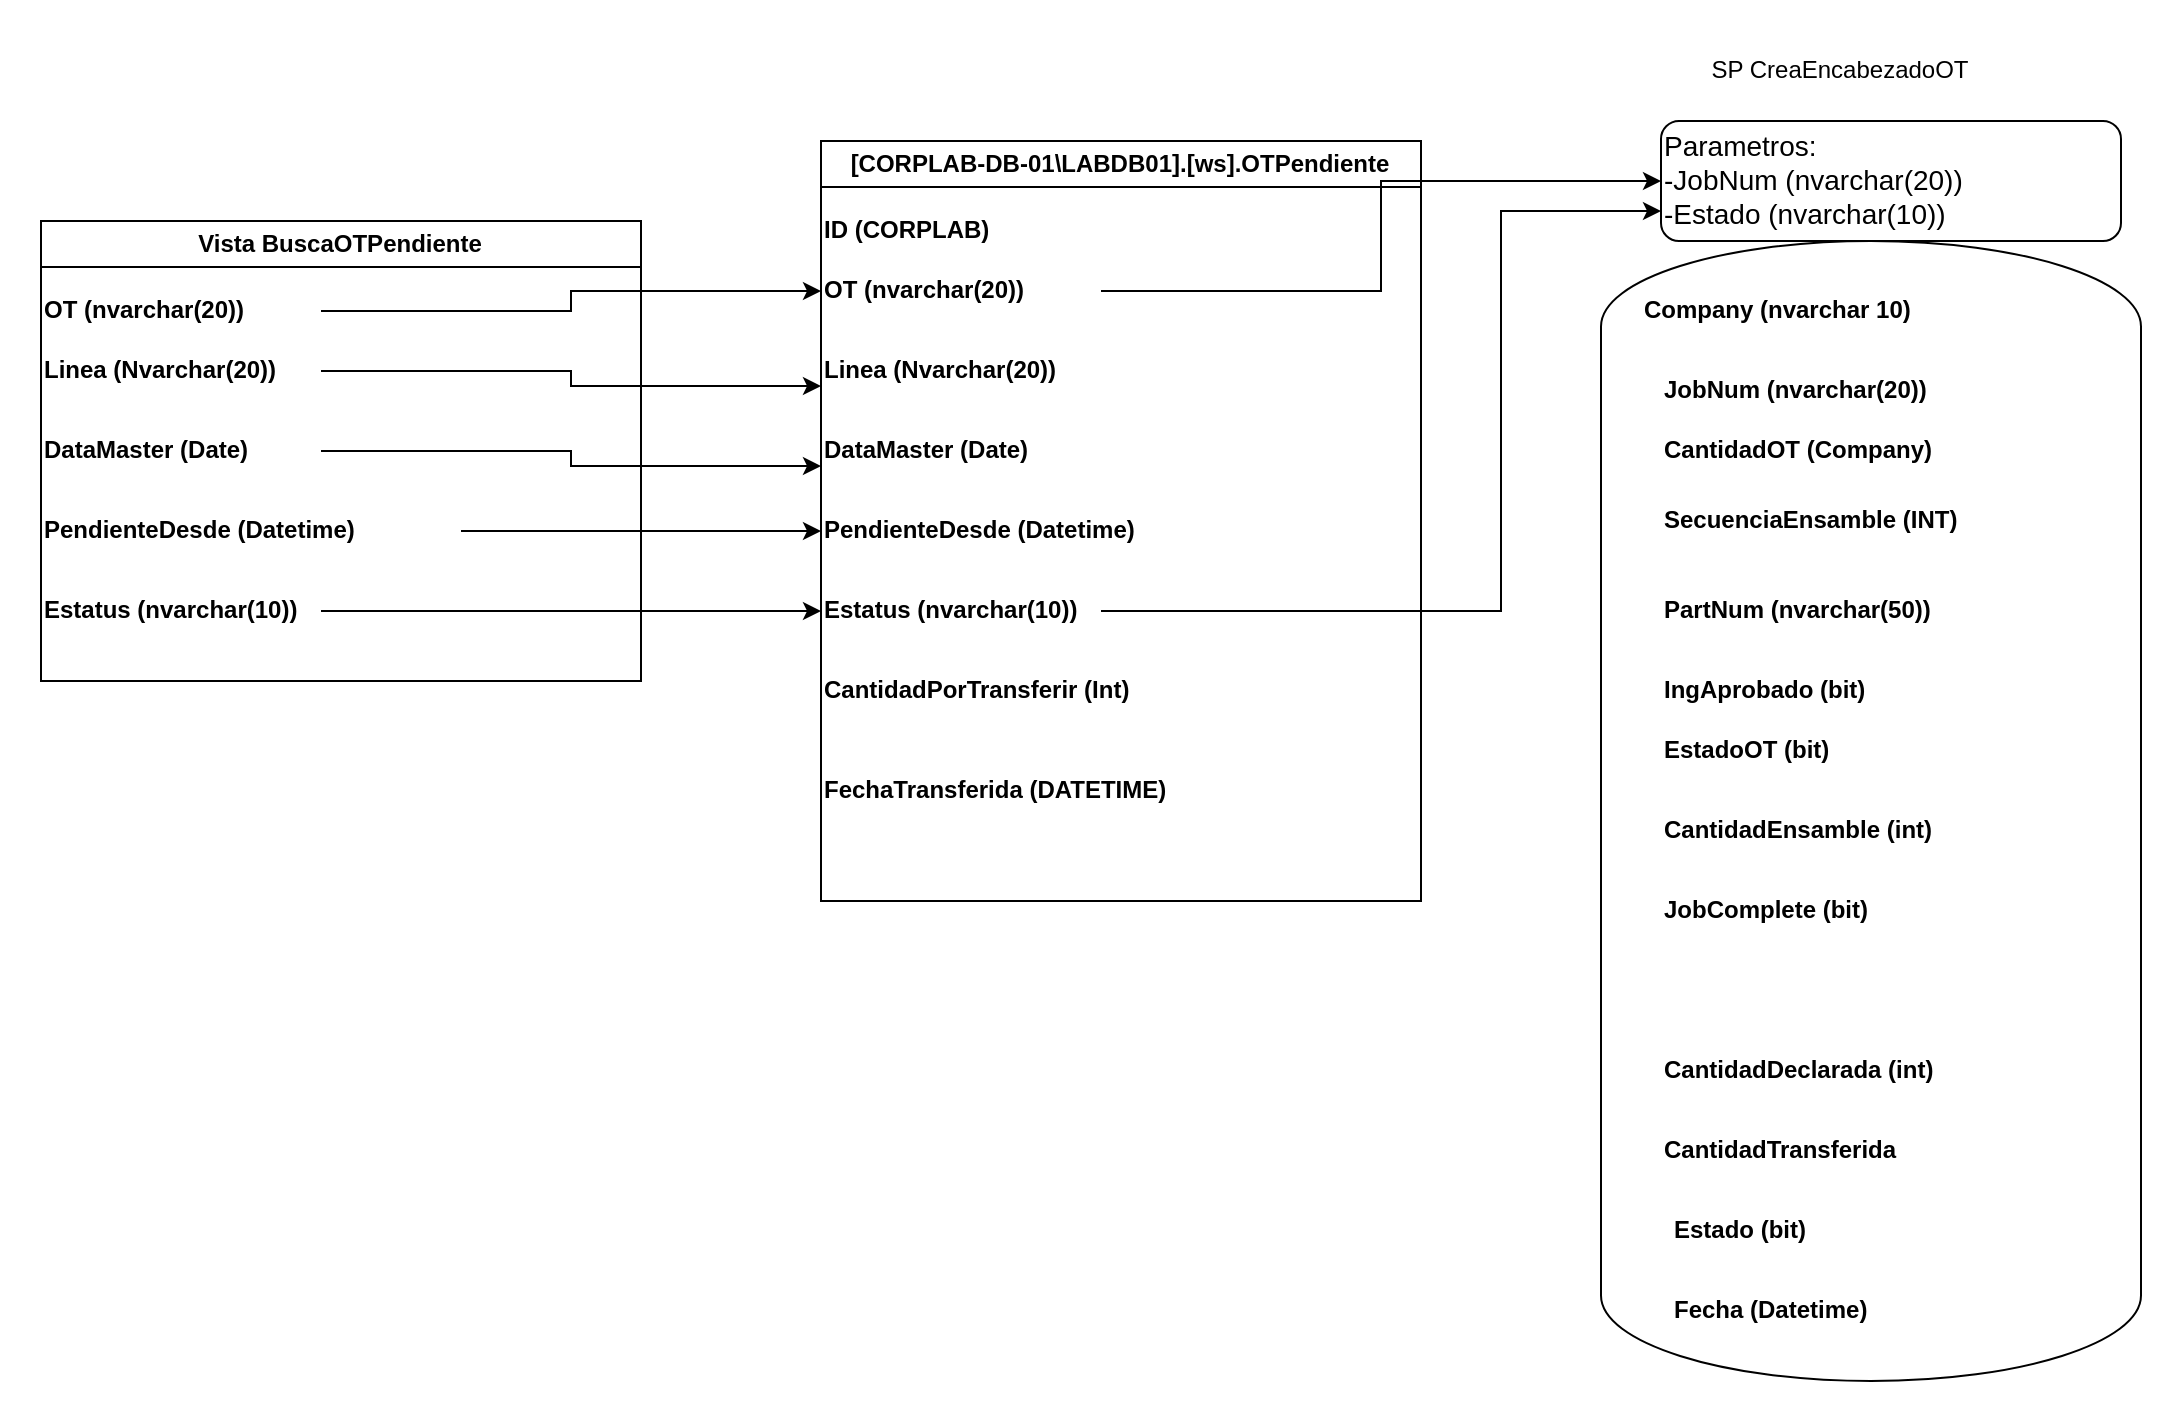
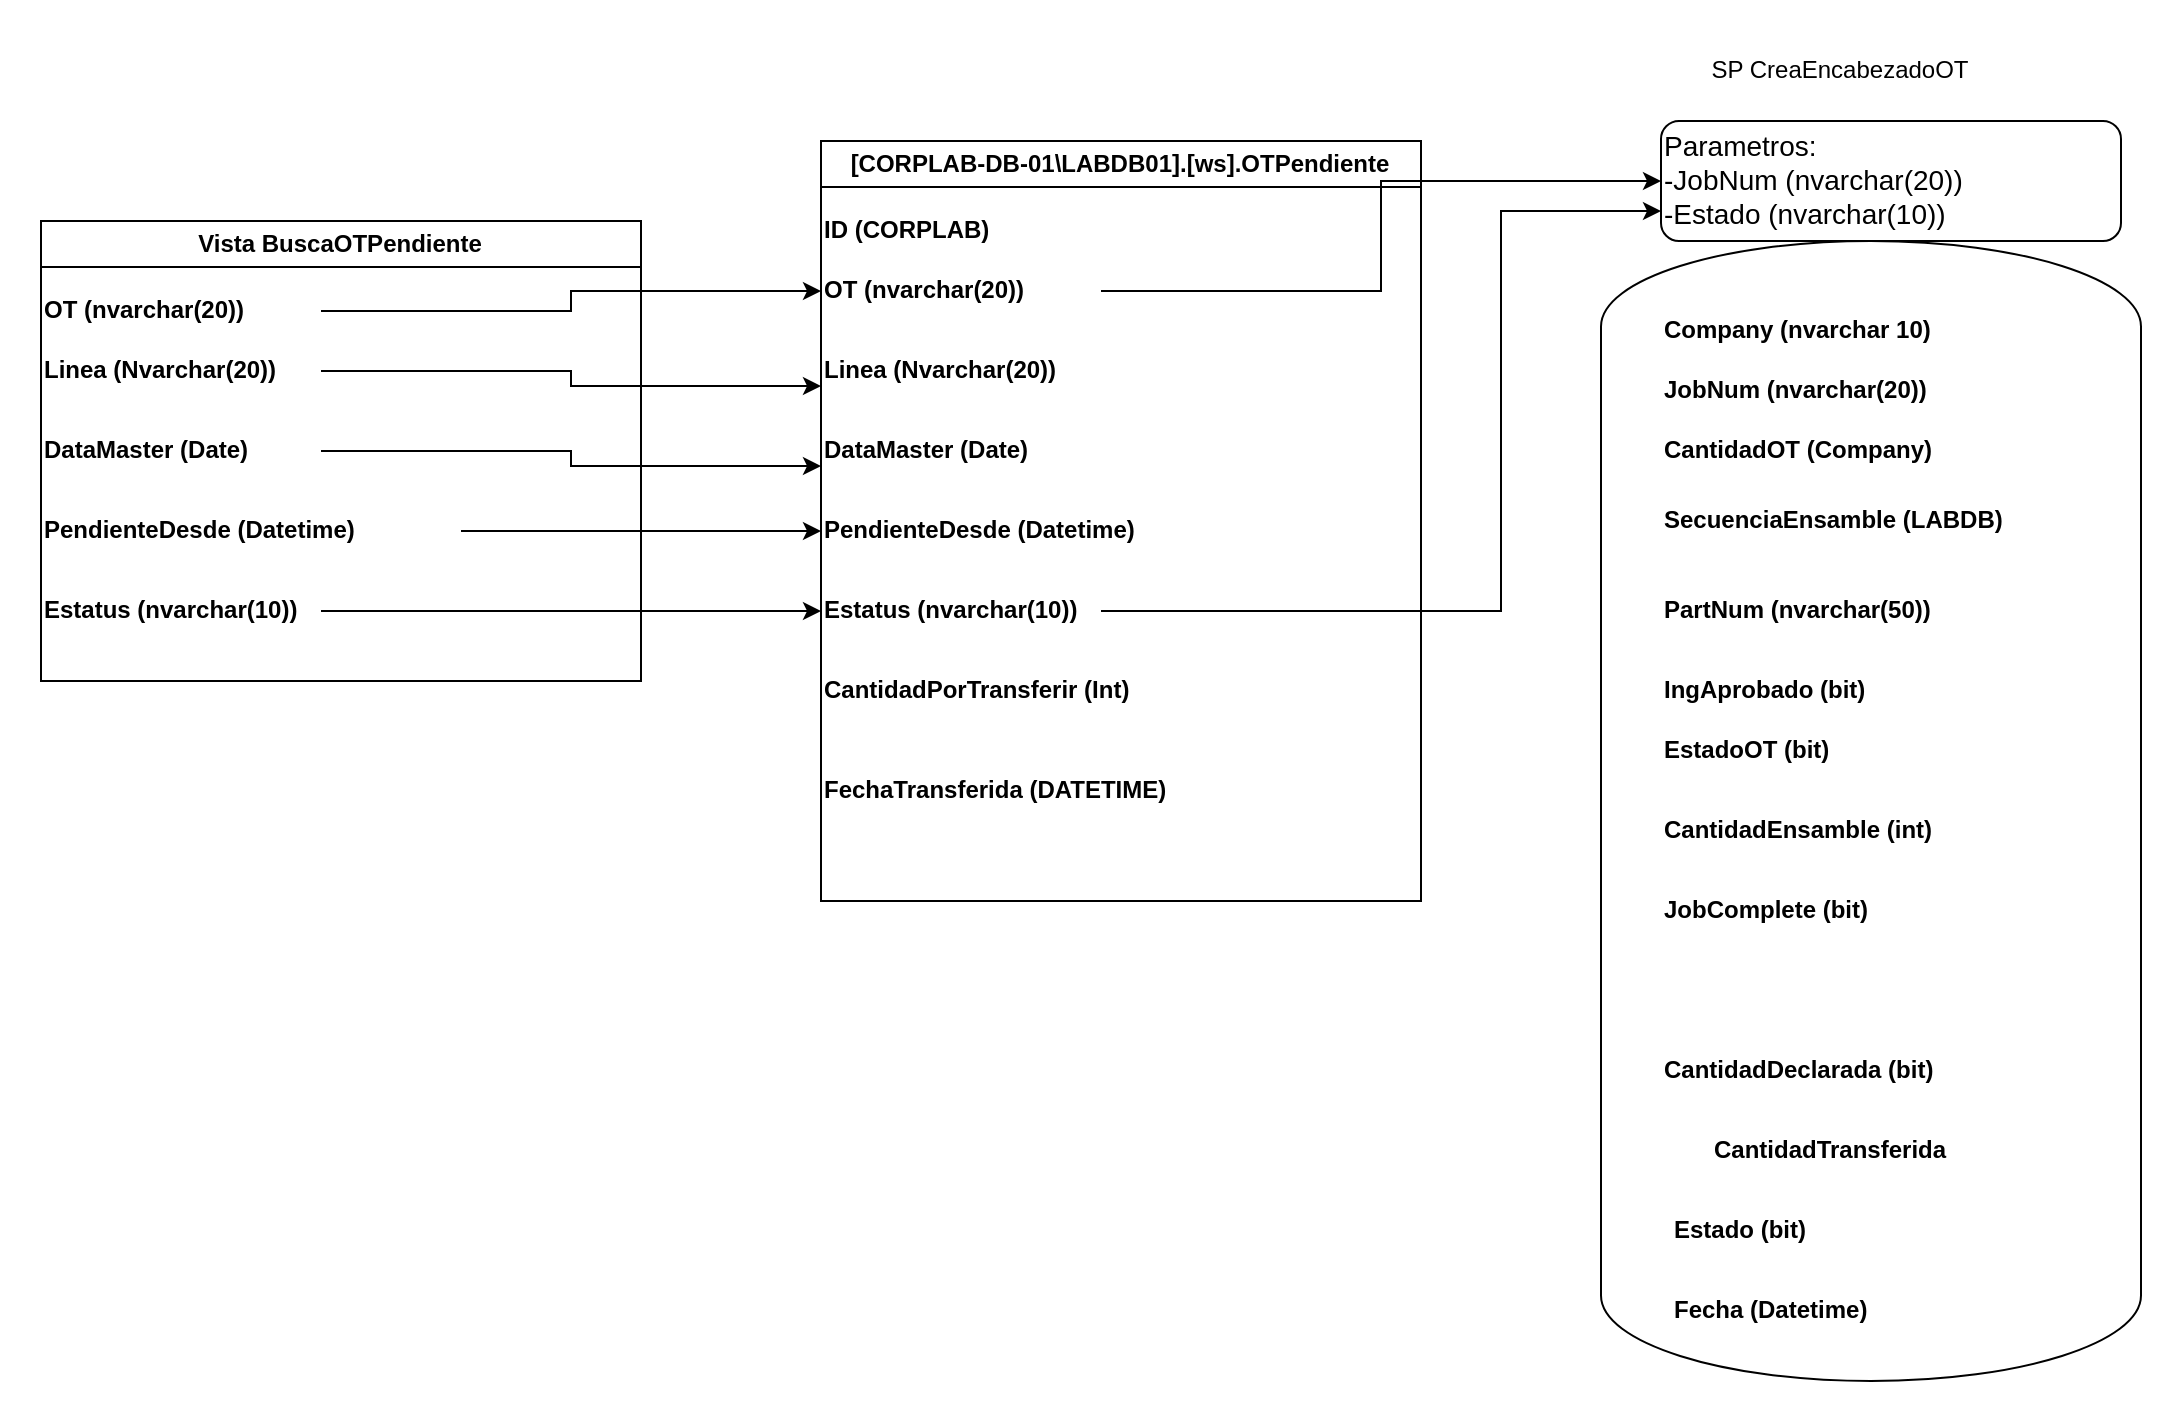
(1781, 311) -> (1801, 331)
(1810, 521) -> (1824, 521)
(1807, 1071) -> (1807, 1071)
(1861, 1151) -> (1911, 1151)
